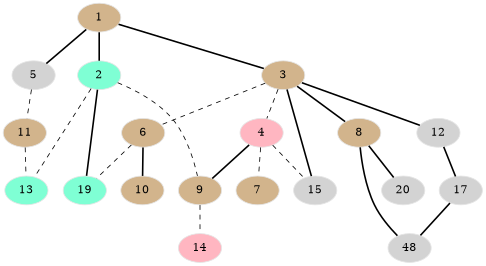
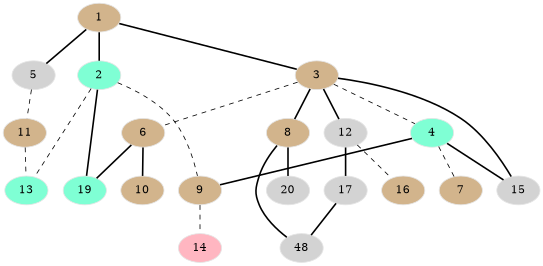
(262, 133) -> (432, 133)
(114, 162) -> (114, 162)
(288, 162) -> (475, 162)
none -> (403, 190)
